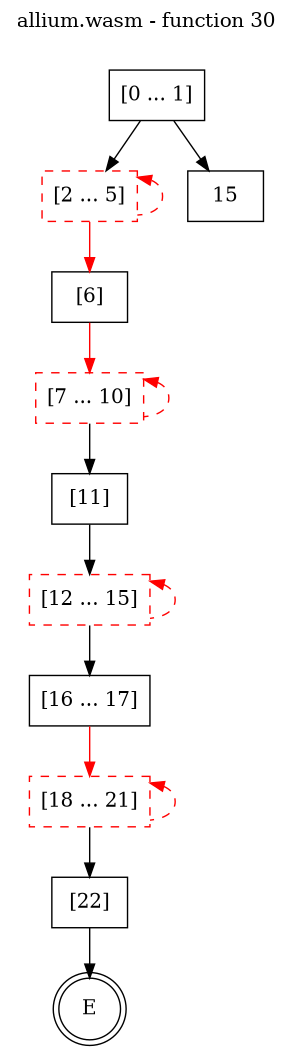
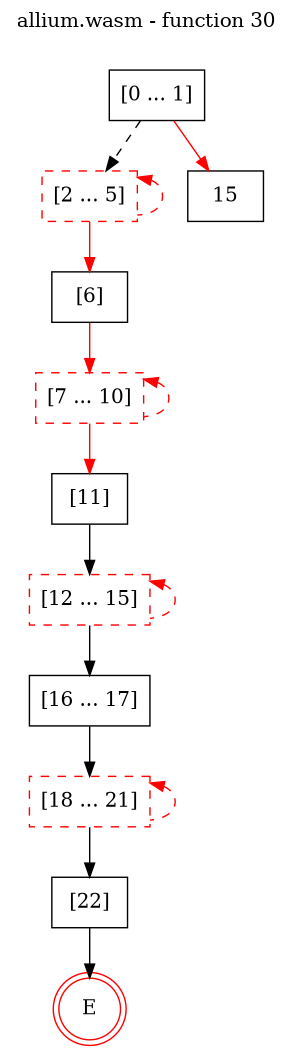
(127, 140) -> (127, 140)
(187, 140) -> (187, 140)
(90, 442) -> (90, 442)
(90, 744) -> (90, 744)
(90, 1009) -> (90, 1009)
